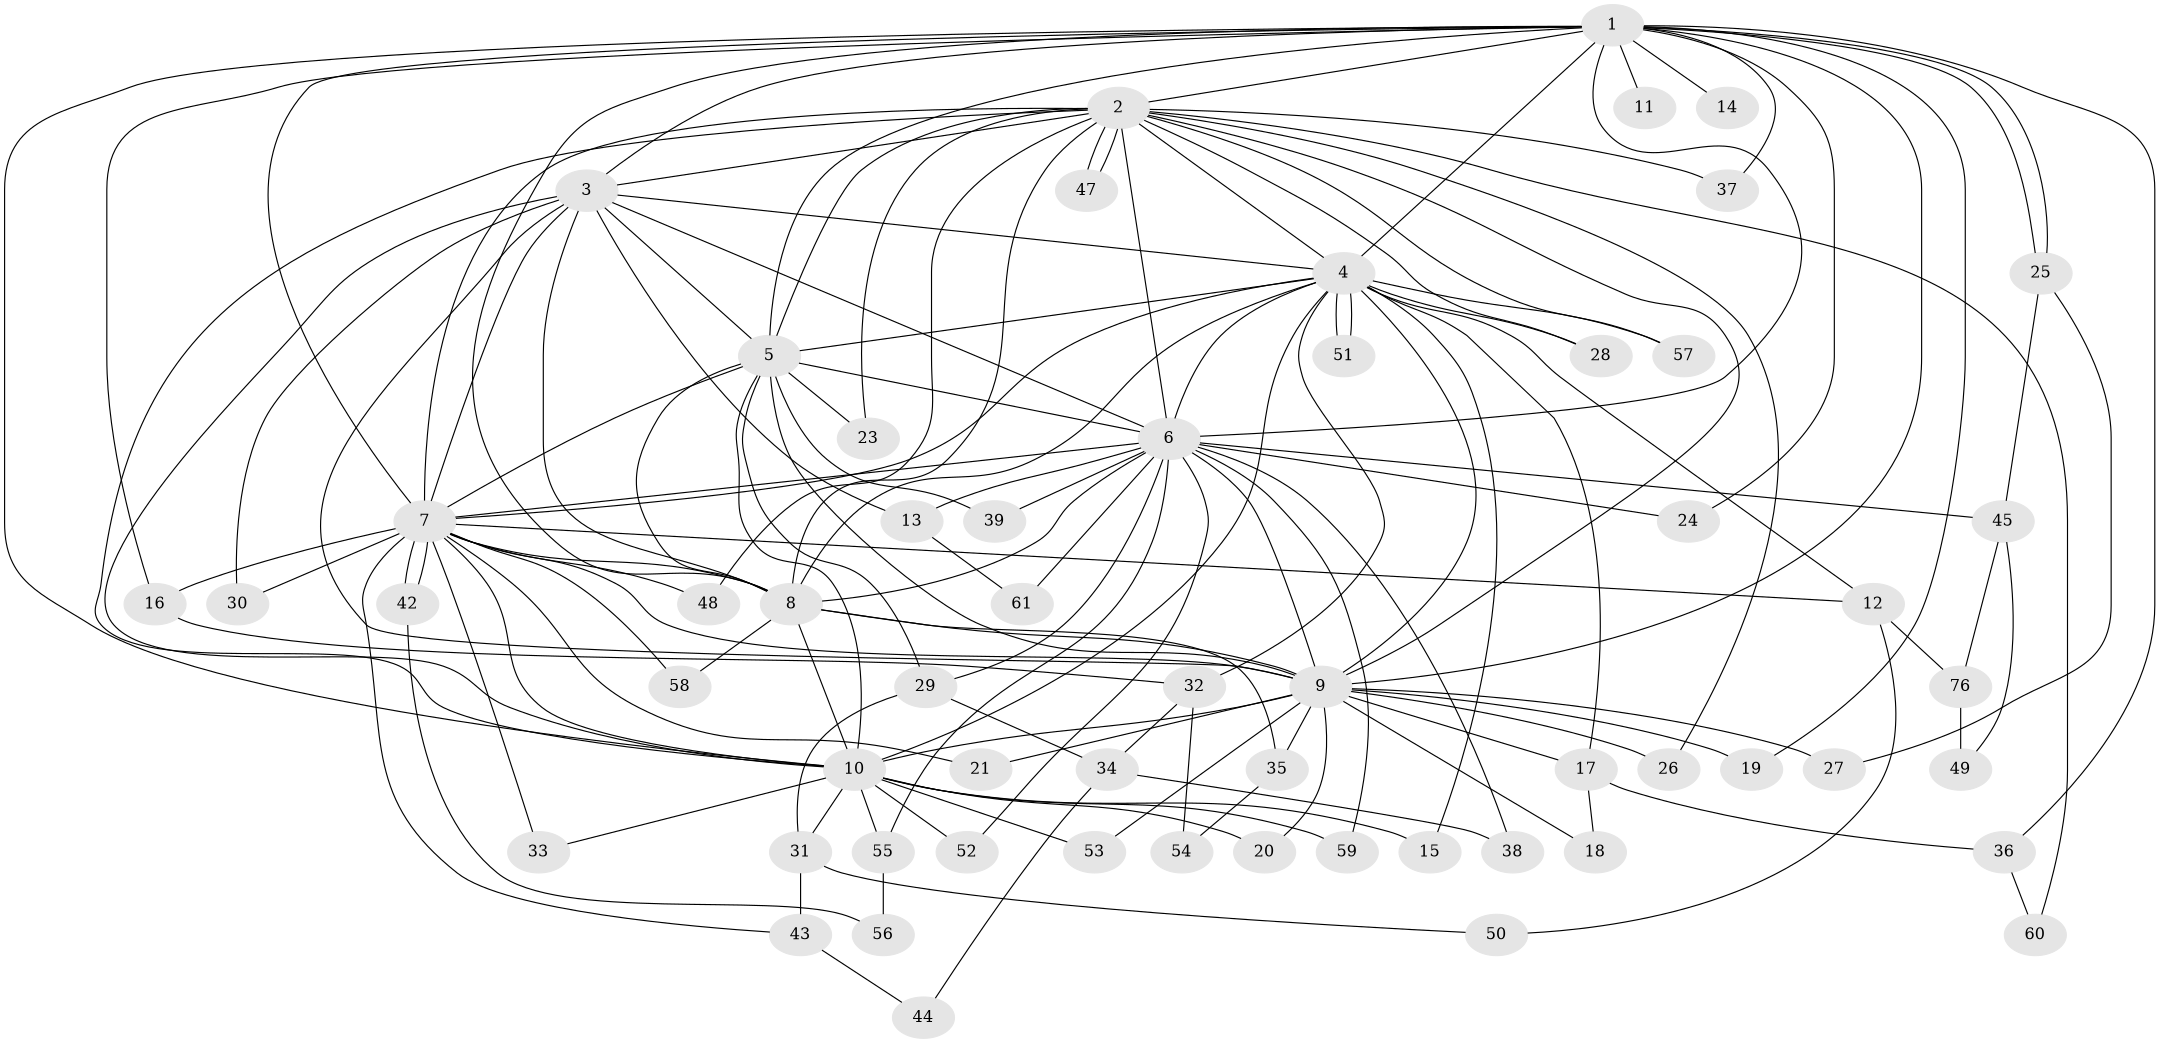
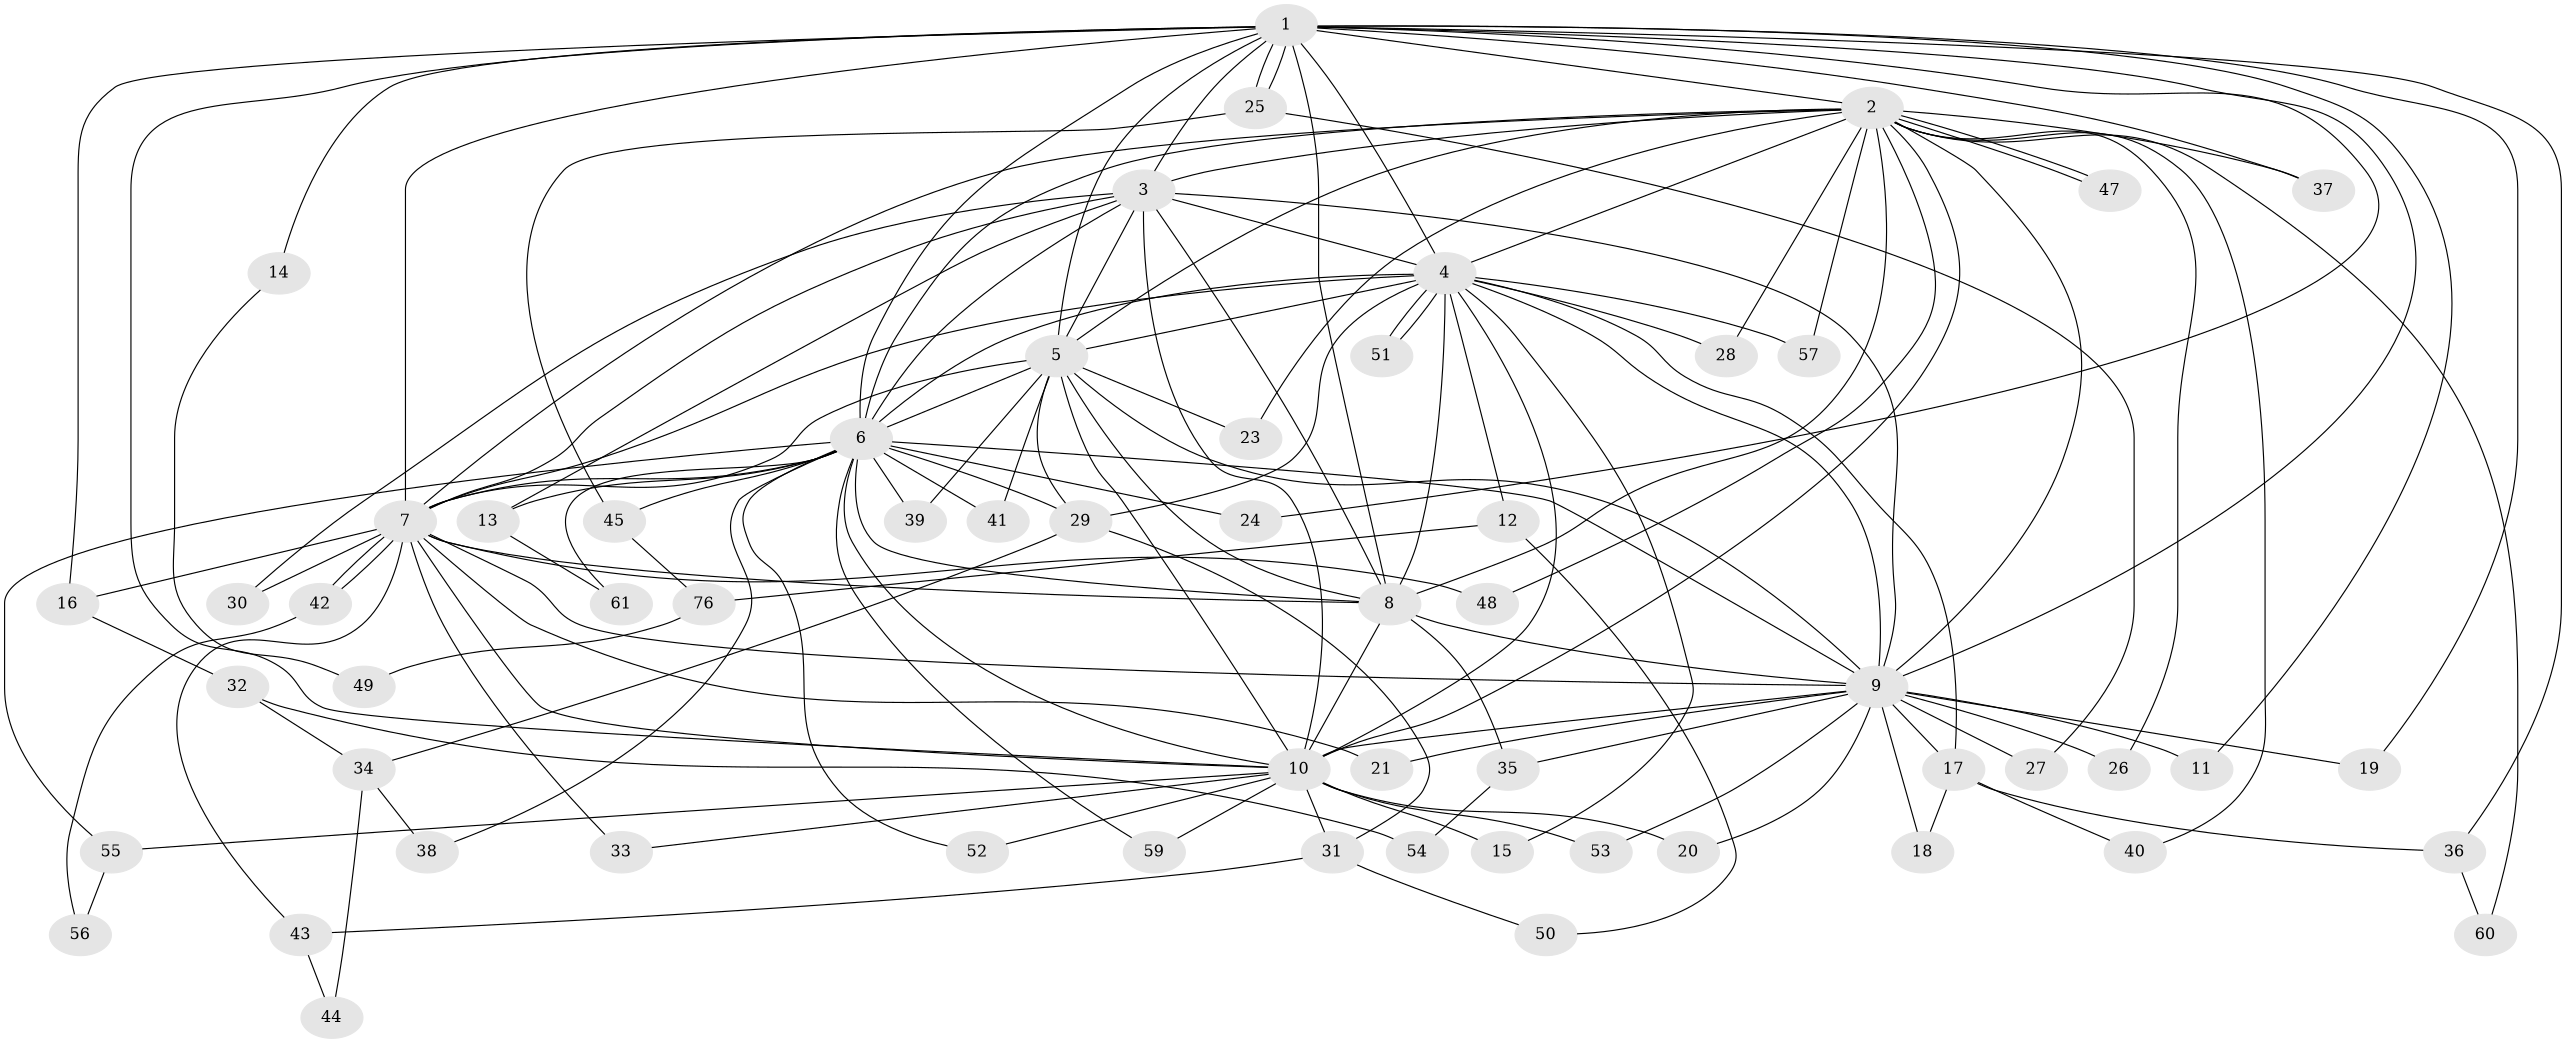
(1381, 508) -> (1298, 453)
none -> (998, 521)
(1184, 565) -> none
(2012, 651) -> (175, 511)
none -> (998, 677)
(680, 687) -> none
none -> (2105, 732)
none -> (2135, 852)
